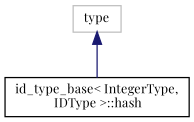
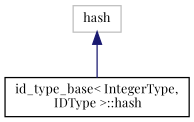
(97, 19) -> (97, 19)
